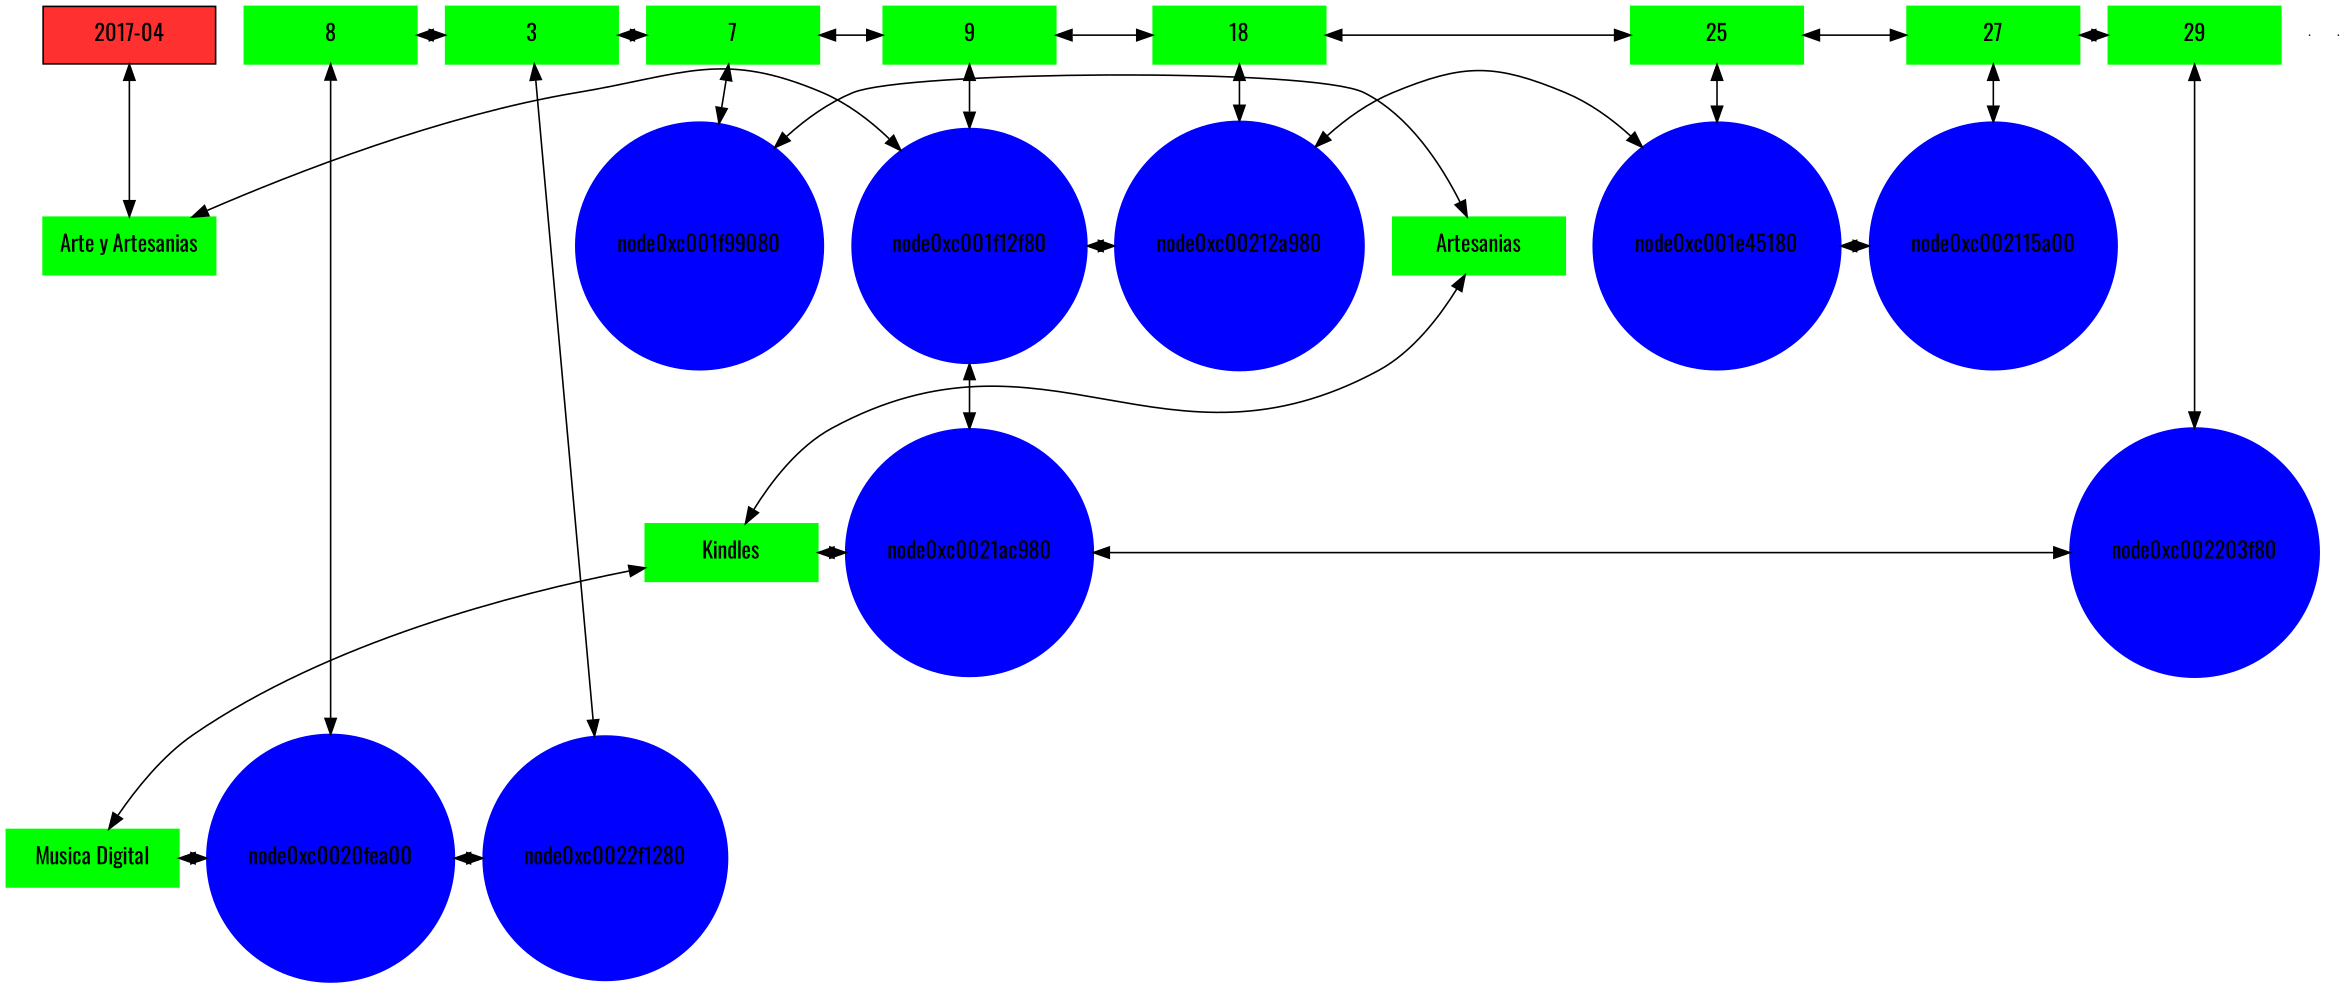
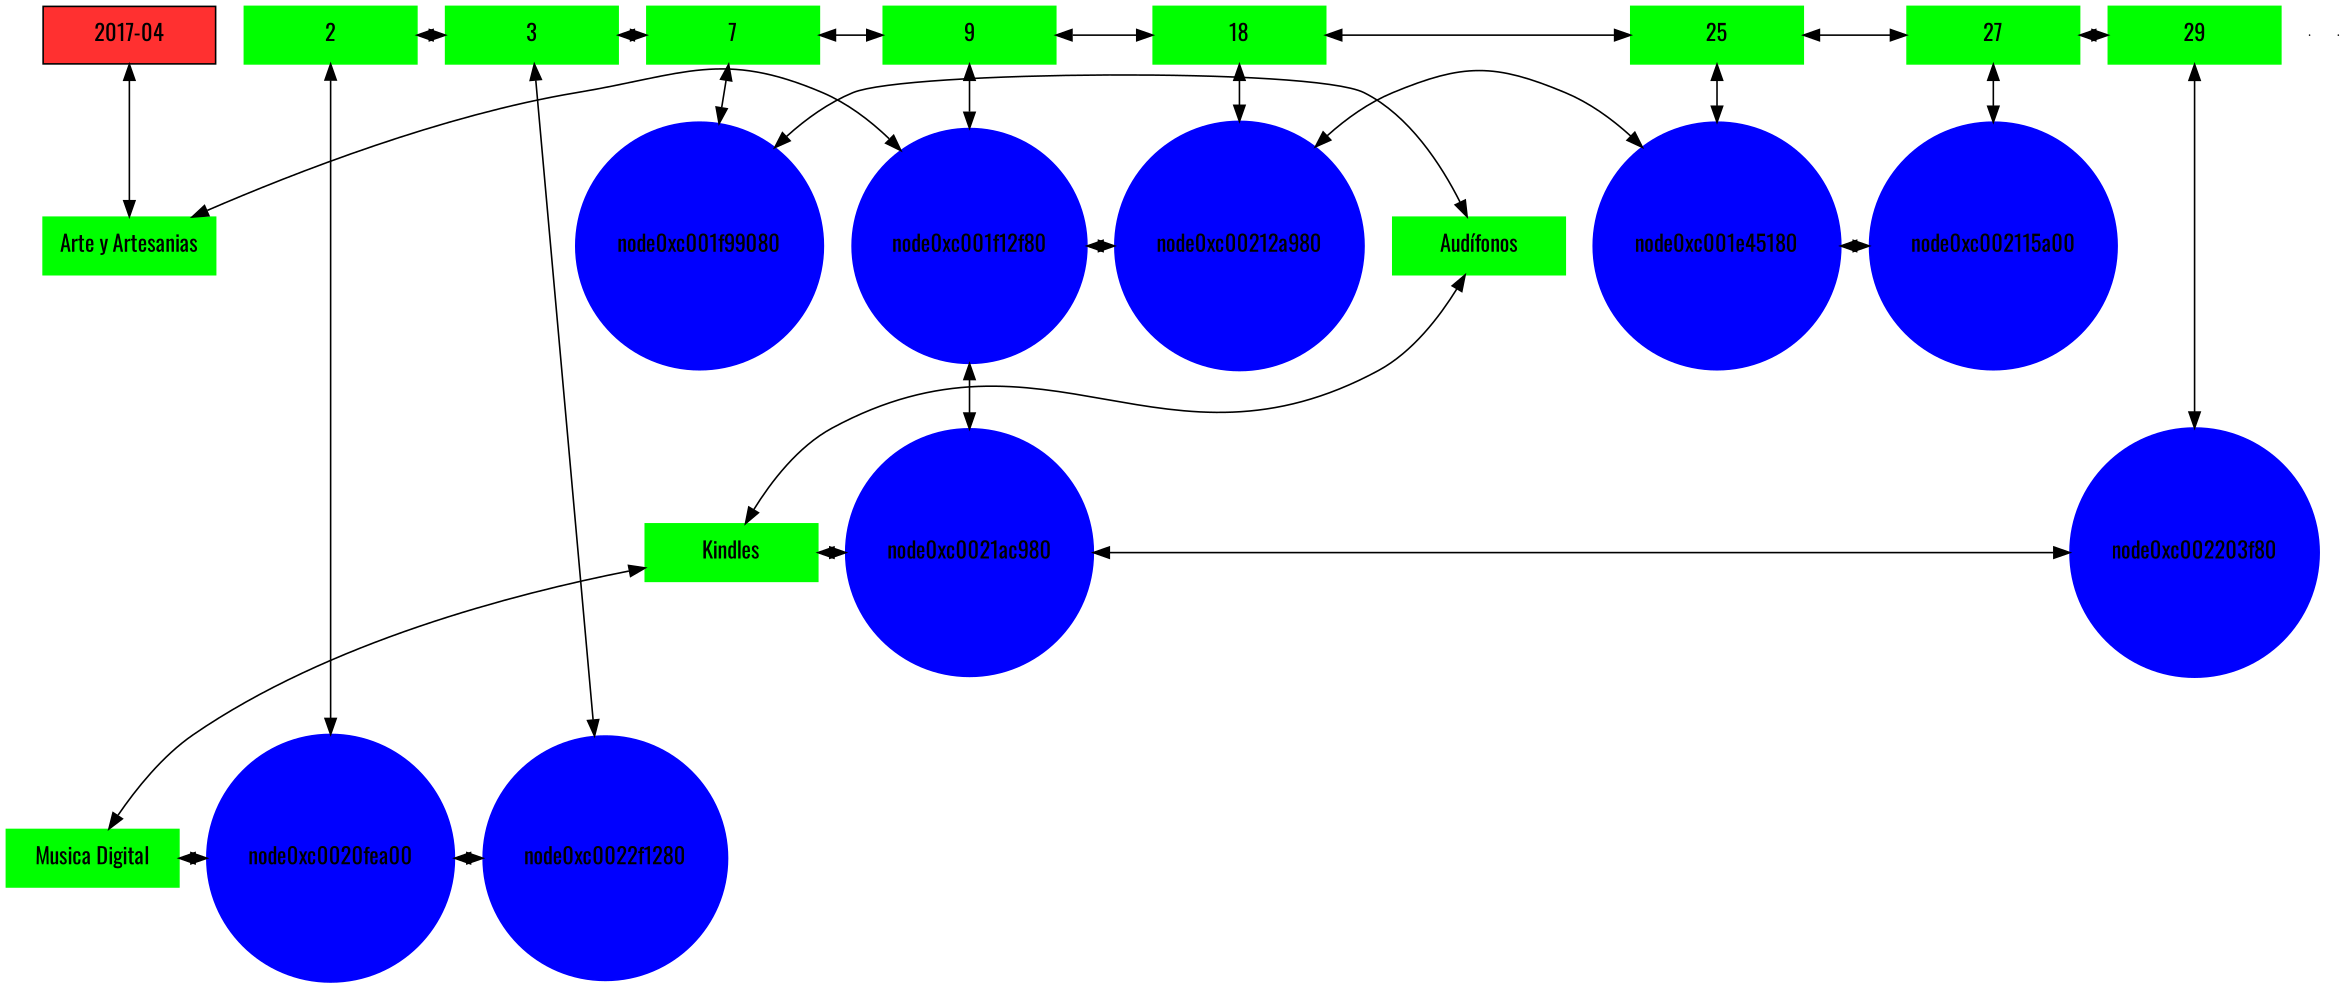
(331, 35) -> (331, 35)
(1479, 246) -> (1479, 246)
